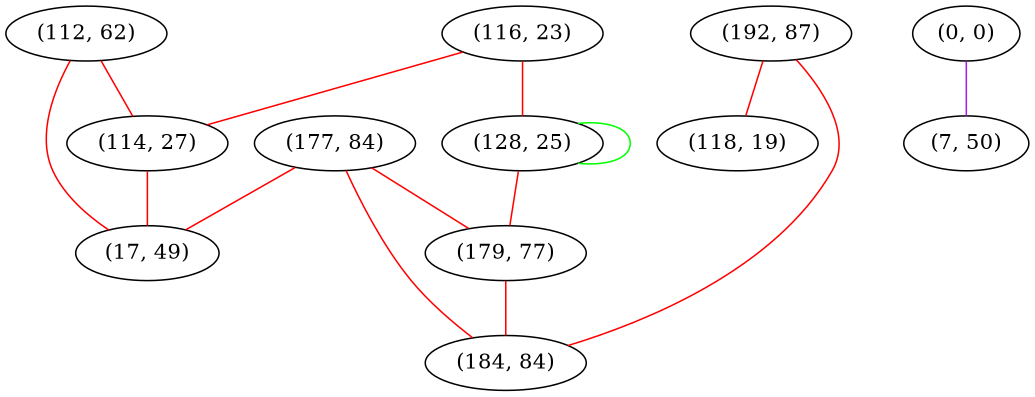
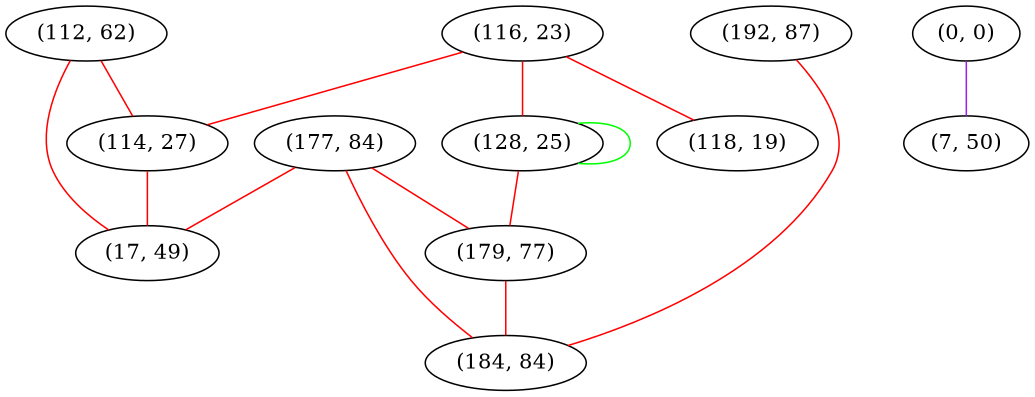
(754, 88) -> (630, 88)
